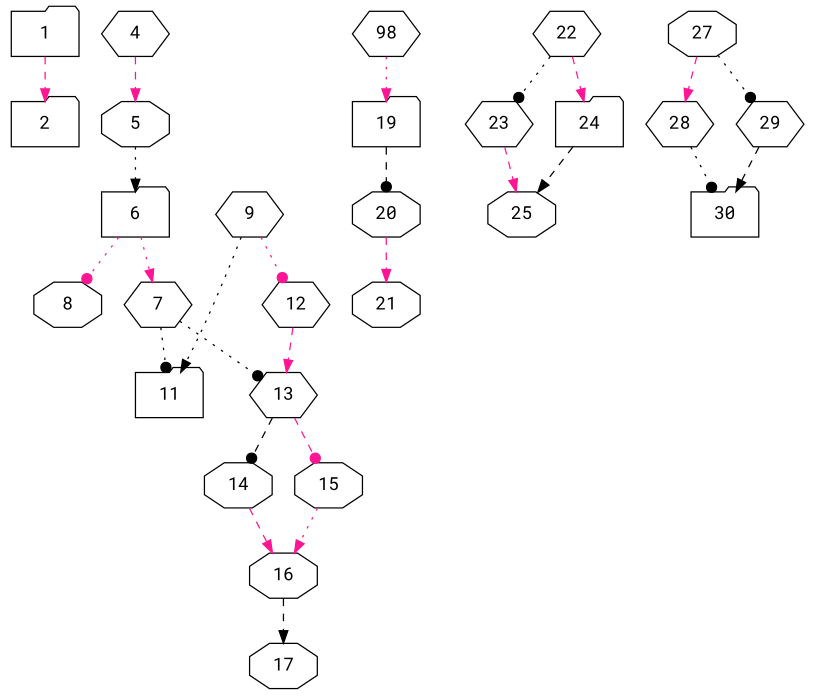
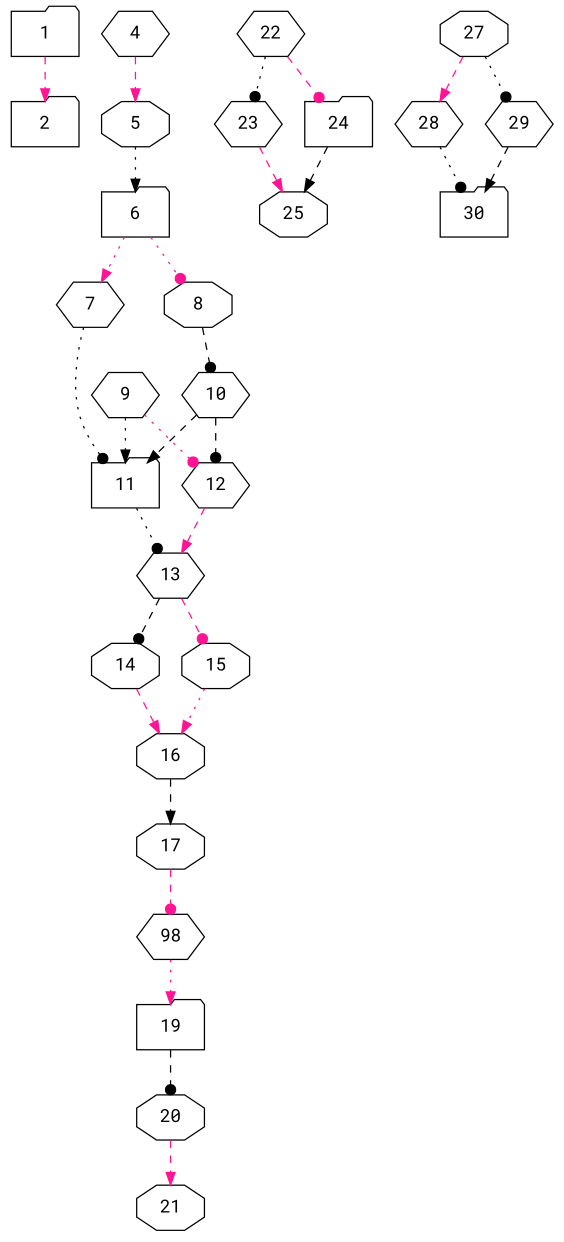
(577, 73) -> (302, 75)
(217, 347) -> (146, 526)
none -> (216, 395)
none -> (171, 887)
